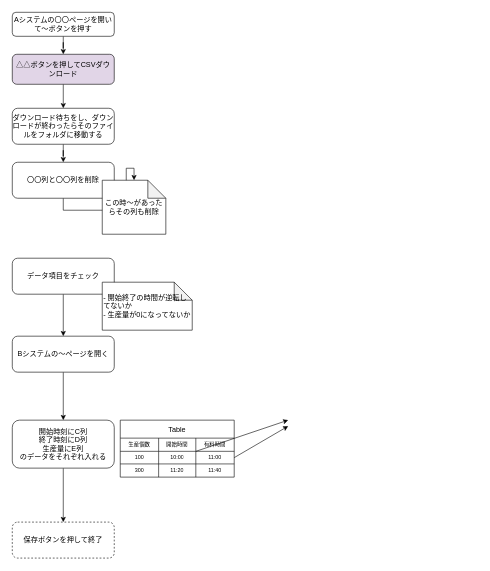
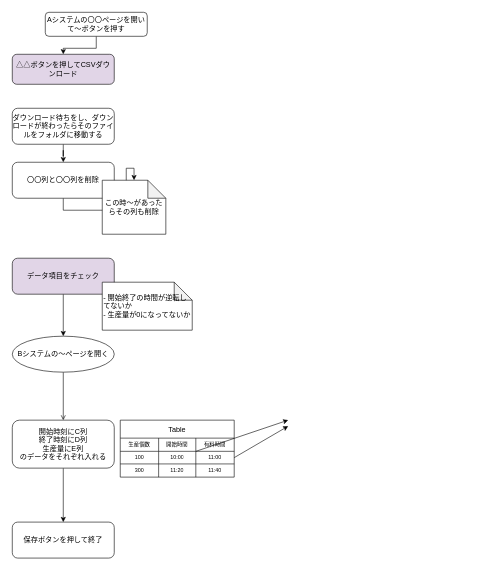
(63, 24) -> (96, 24)
(63, 102) -> none
(63, 276) -> (63, 276)
(63, 354) -> (63, 354)
(63, 414) -> (63, 416)
(63, 540) -> (63, 540)
